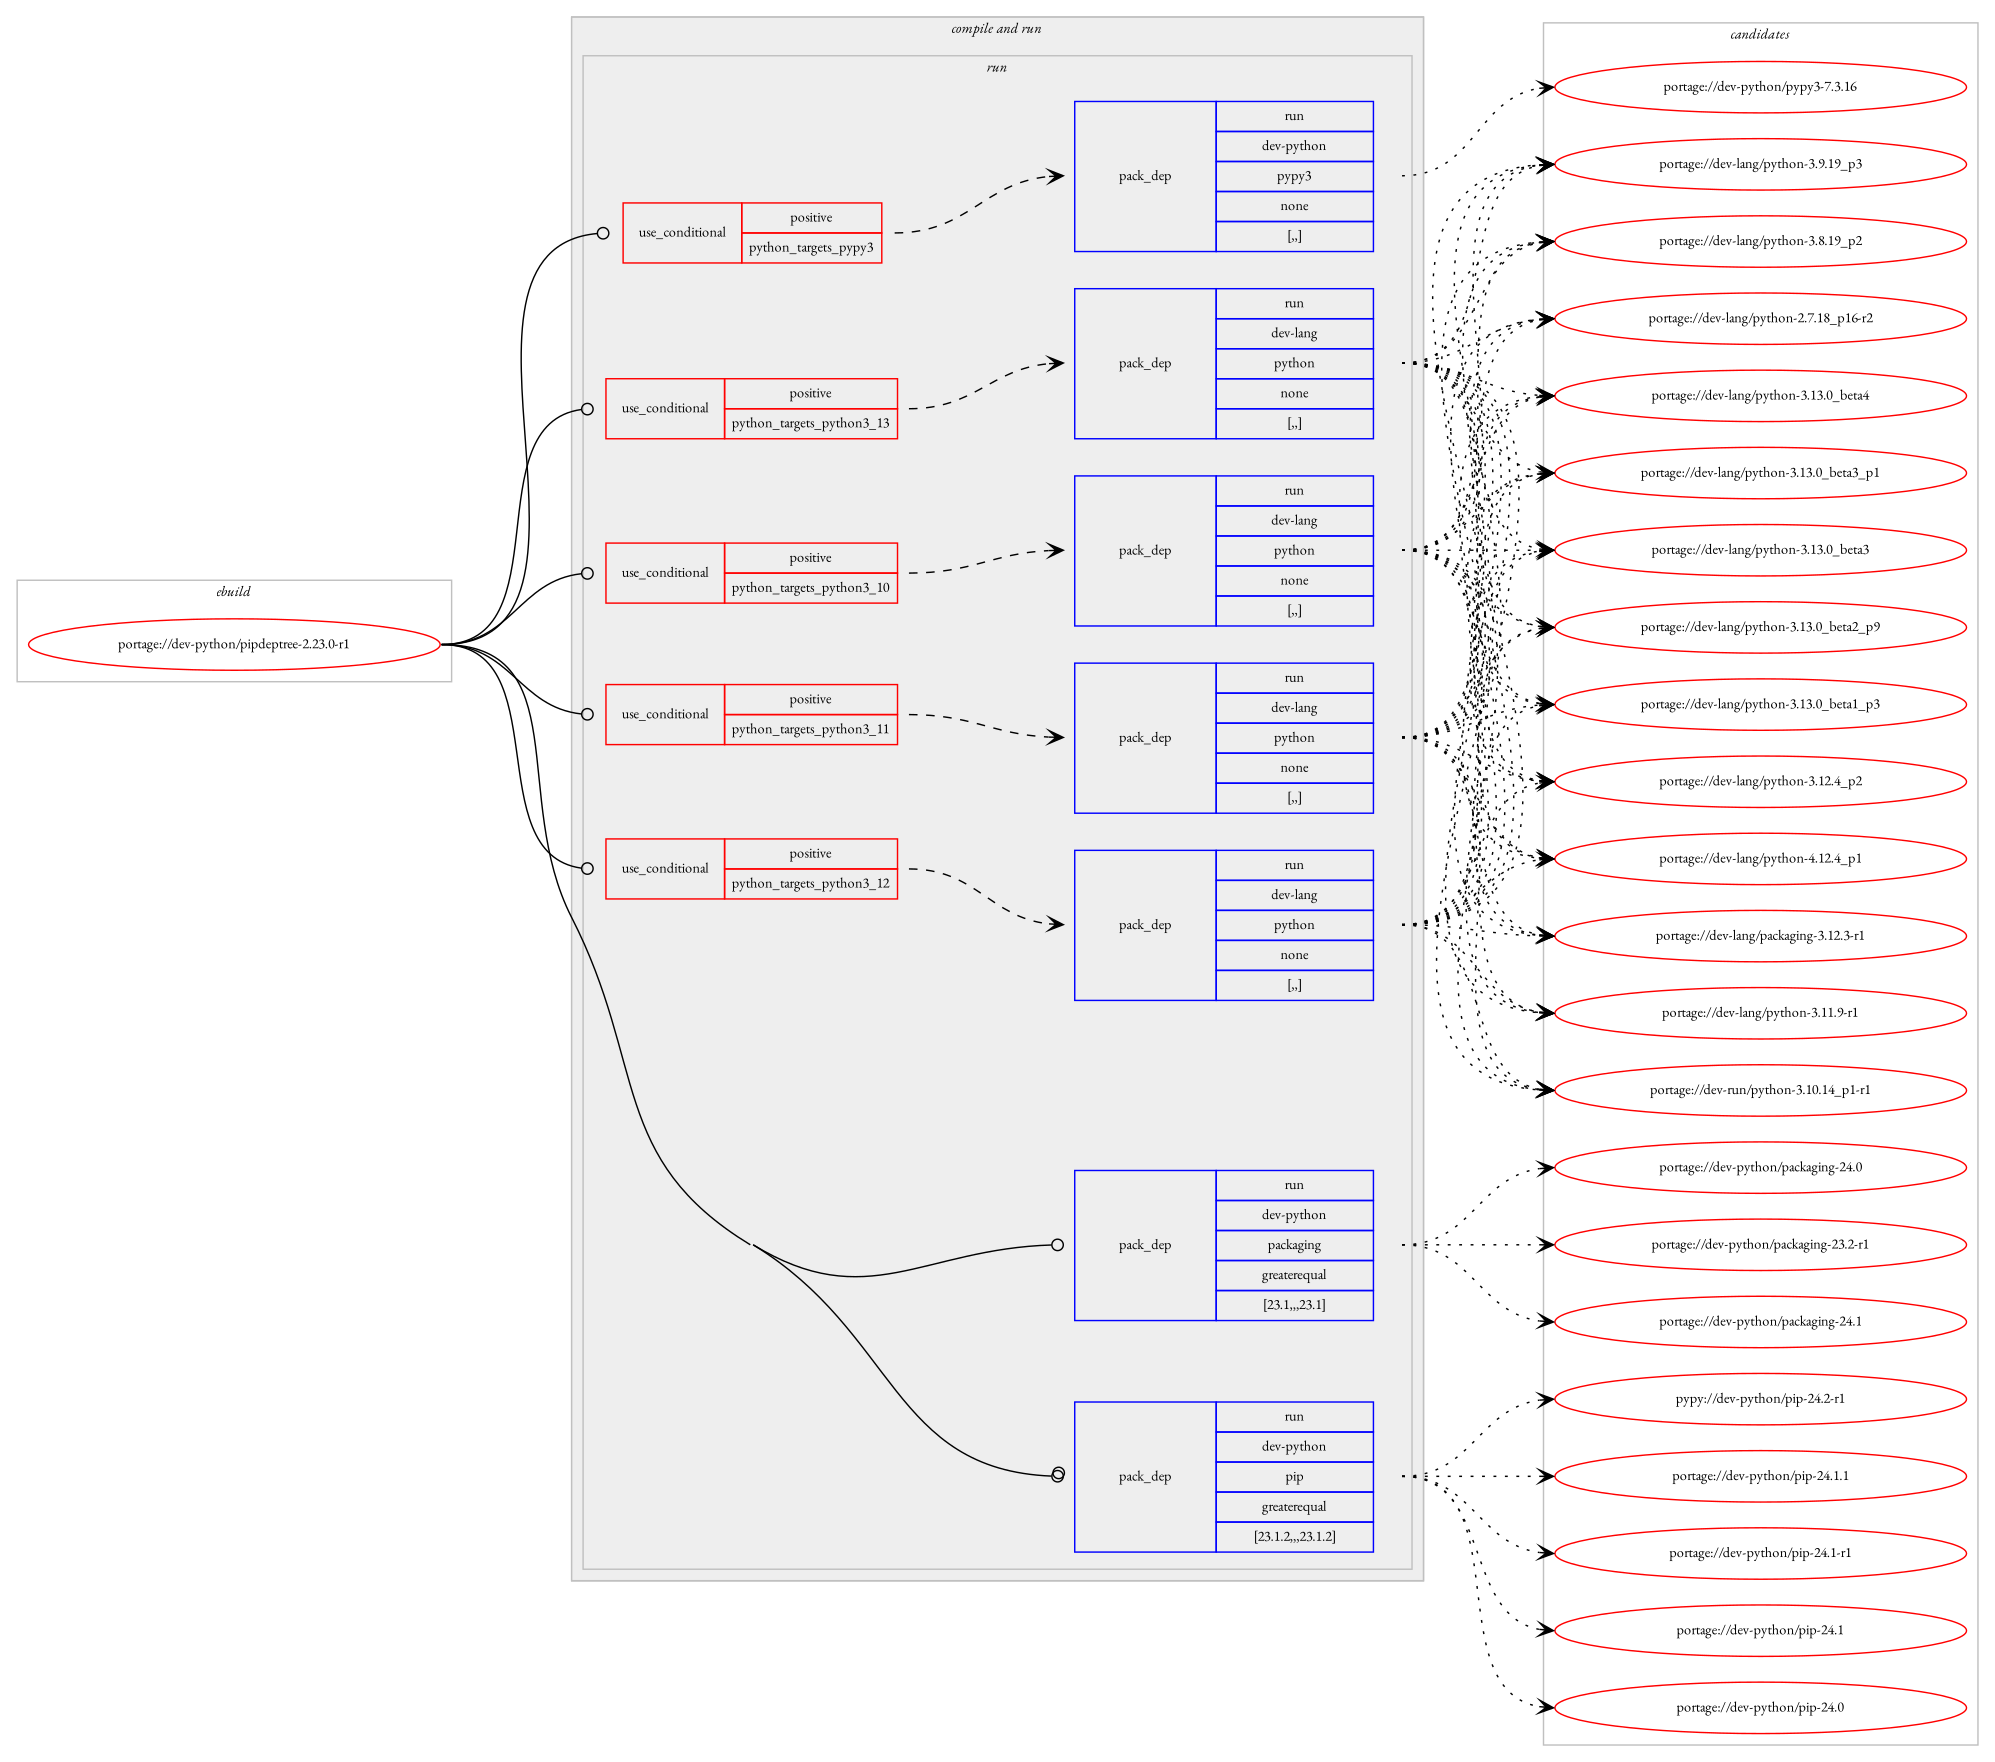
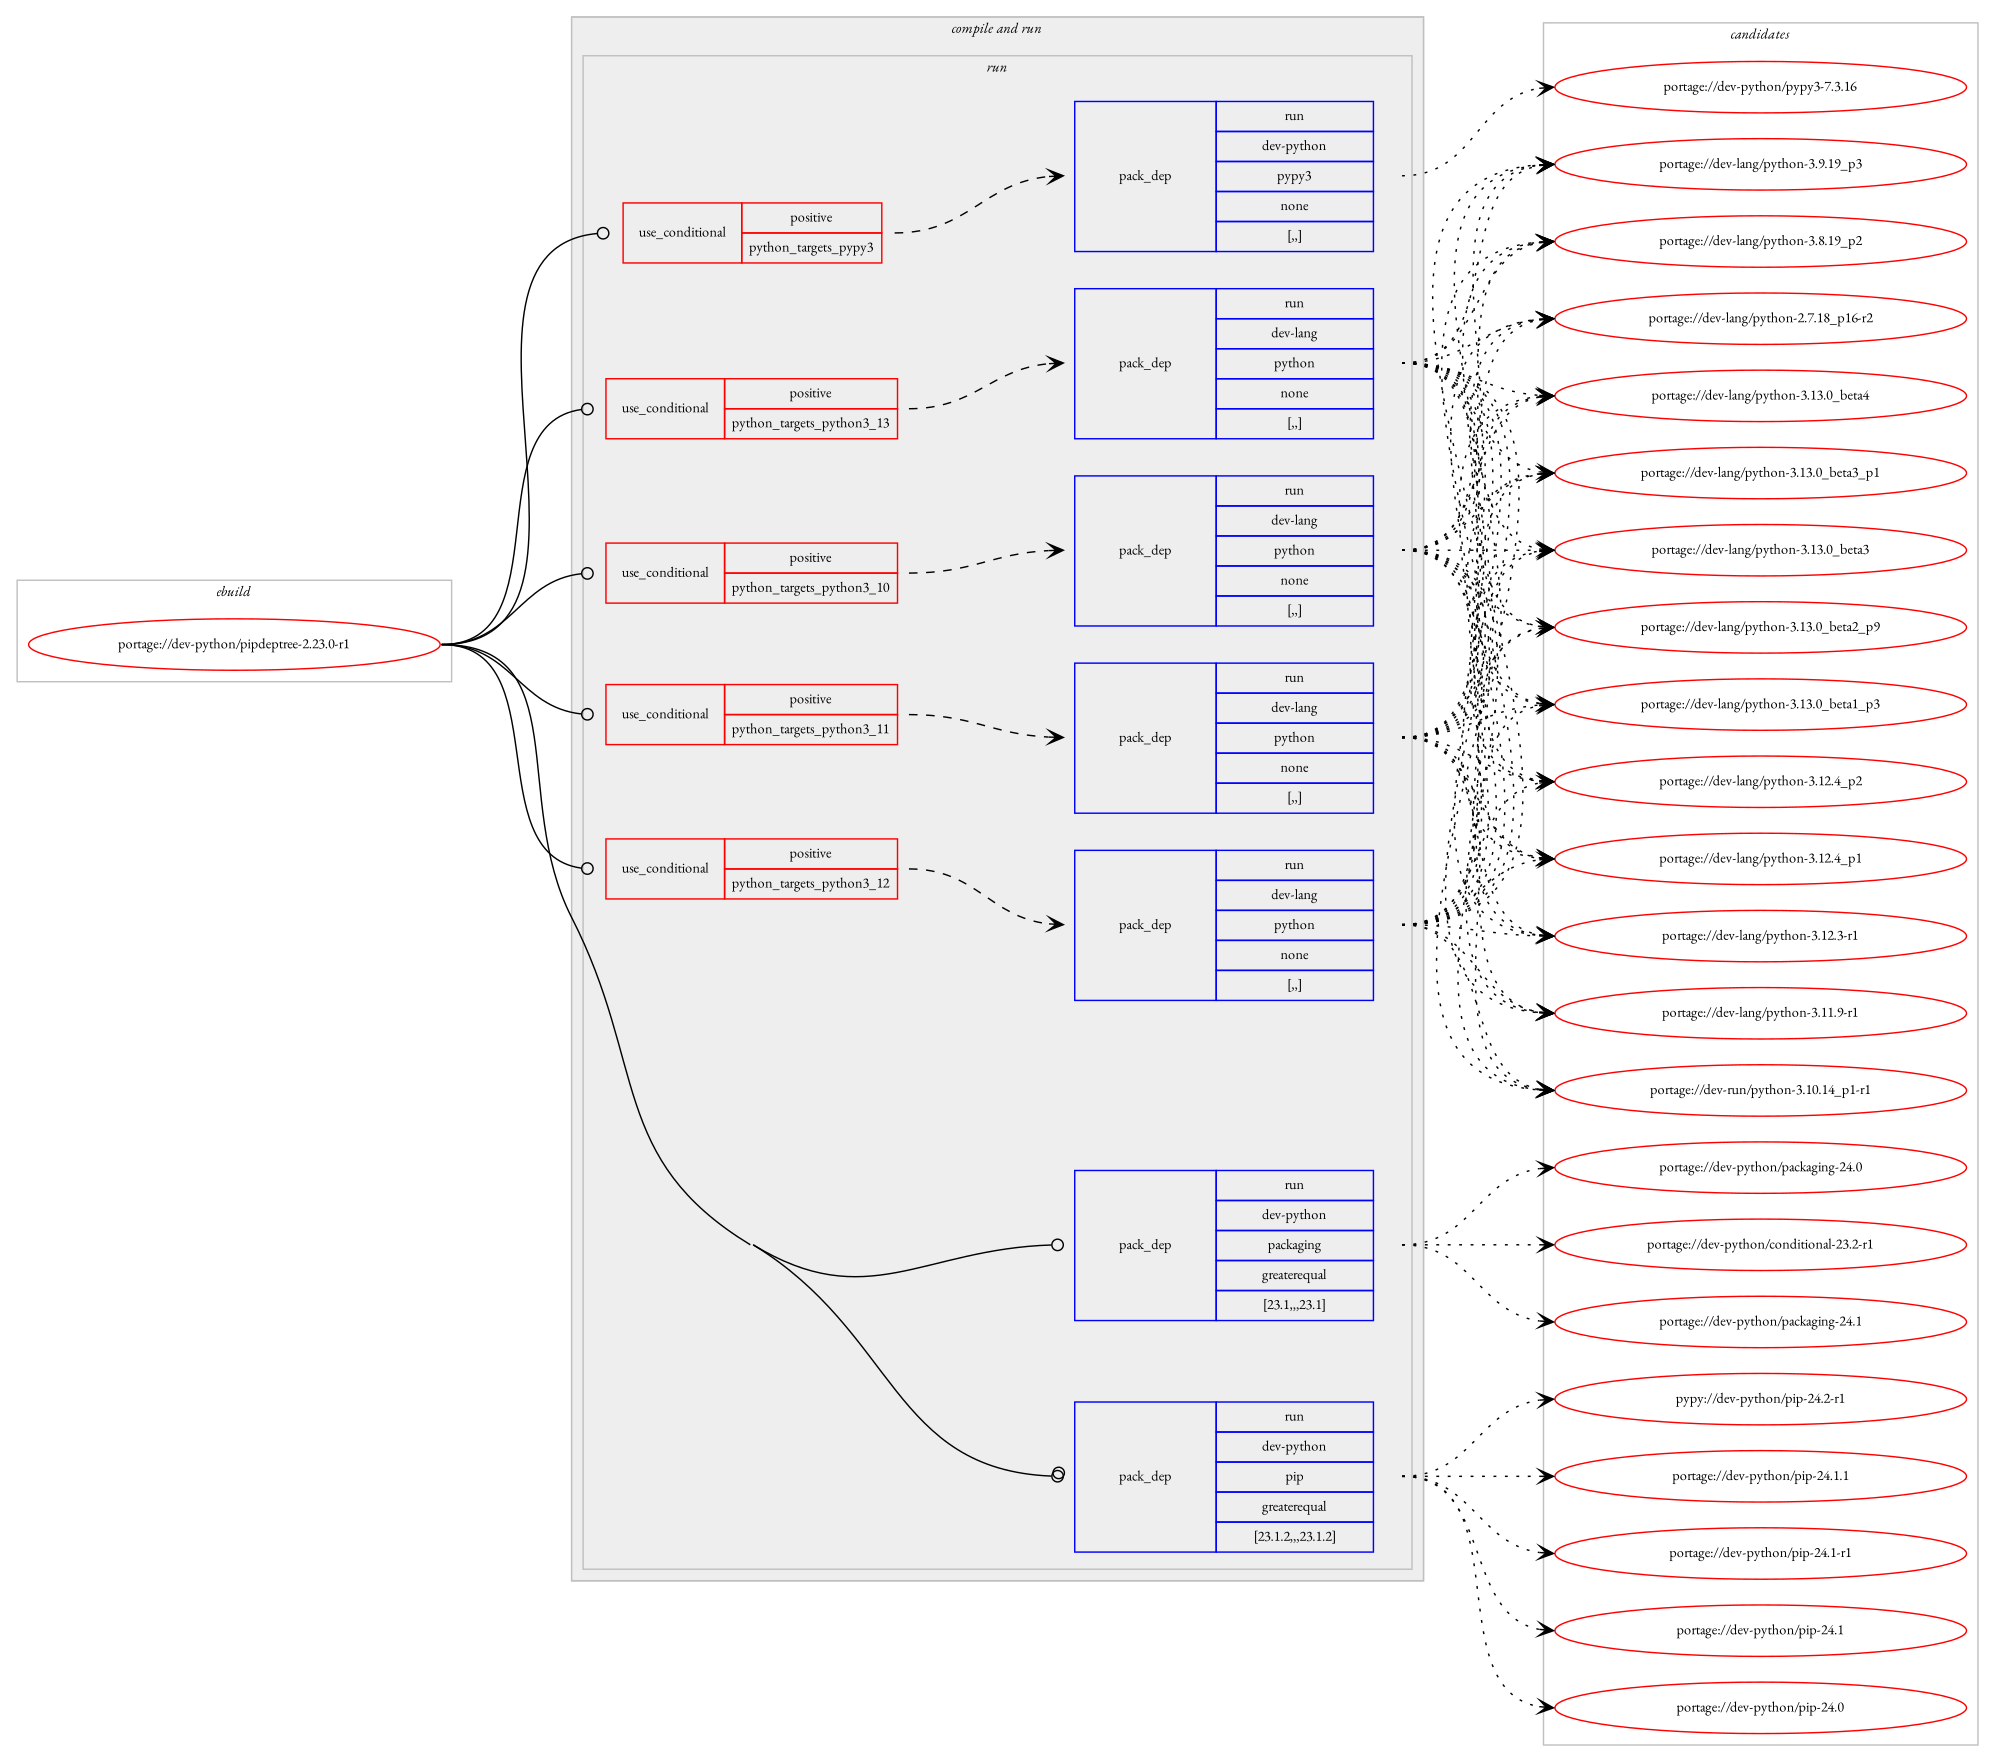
(1761, 859) -> (1761, 859)
(1761, 936) -> (1761, 936)
(1761, 1245) -> (1761, 1245)
